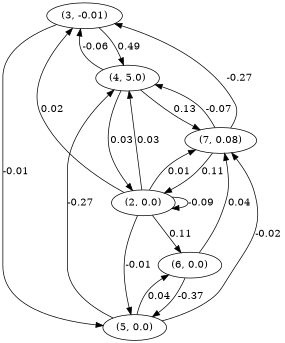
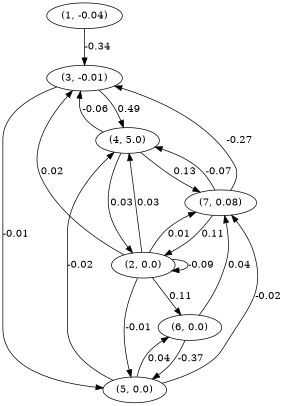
none -> (85, 16)
(81, 203) -> (81, 265)
